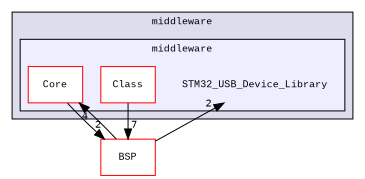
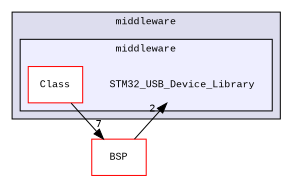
(55, 85) -> none
